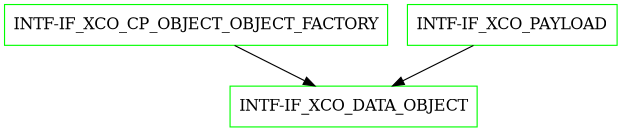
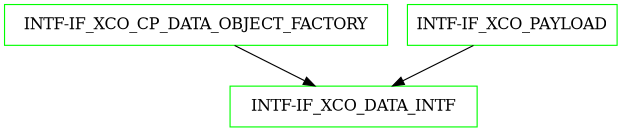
(196, 25) -> (196, 25)
(354, 107) -> (354, 107)
